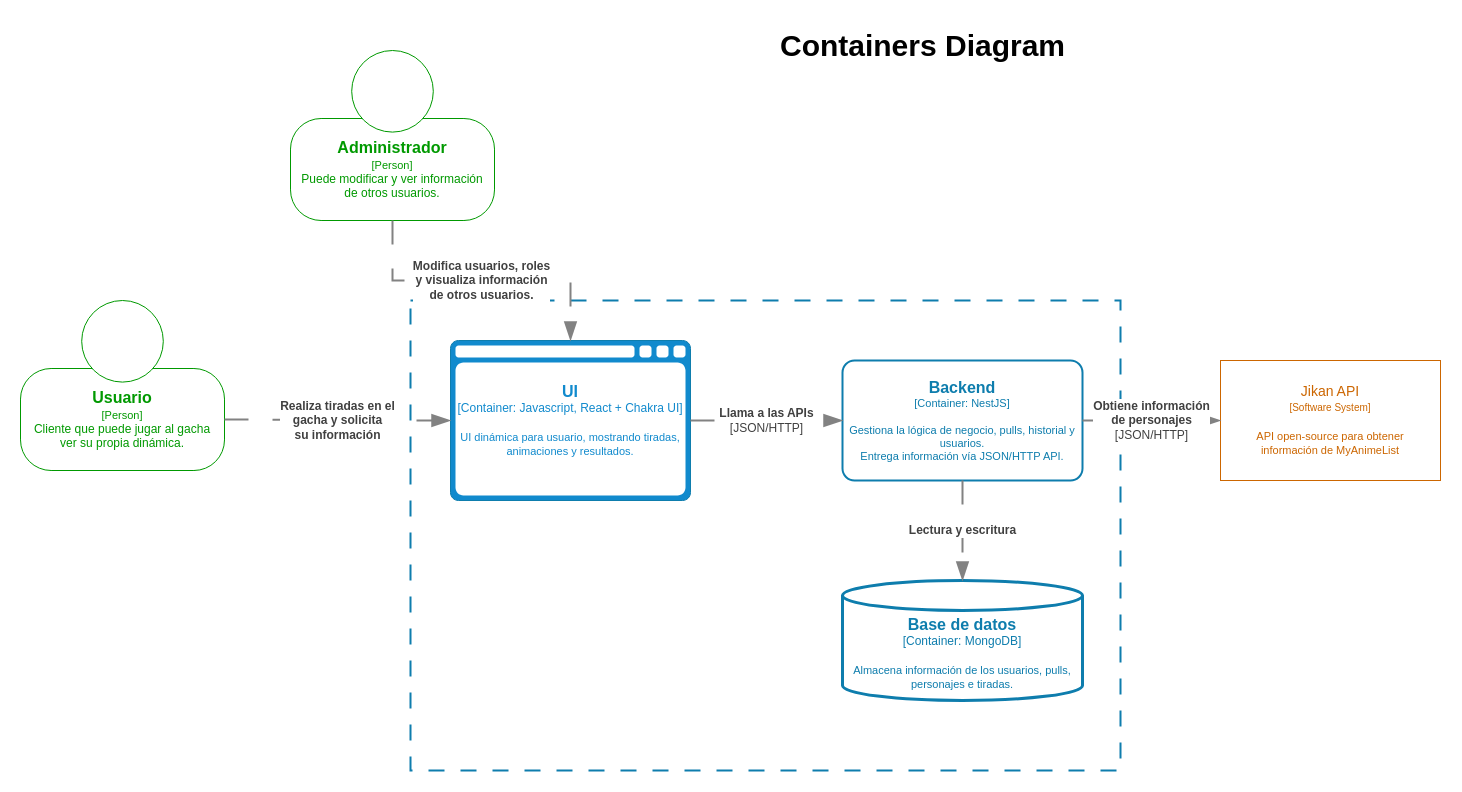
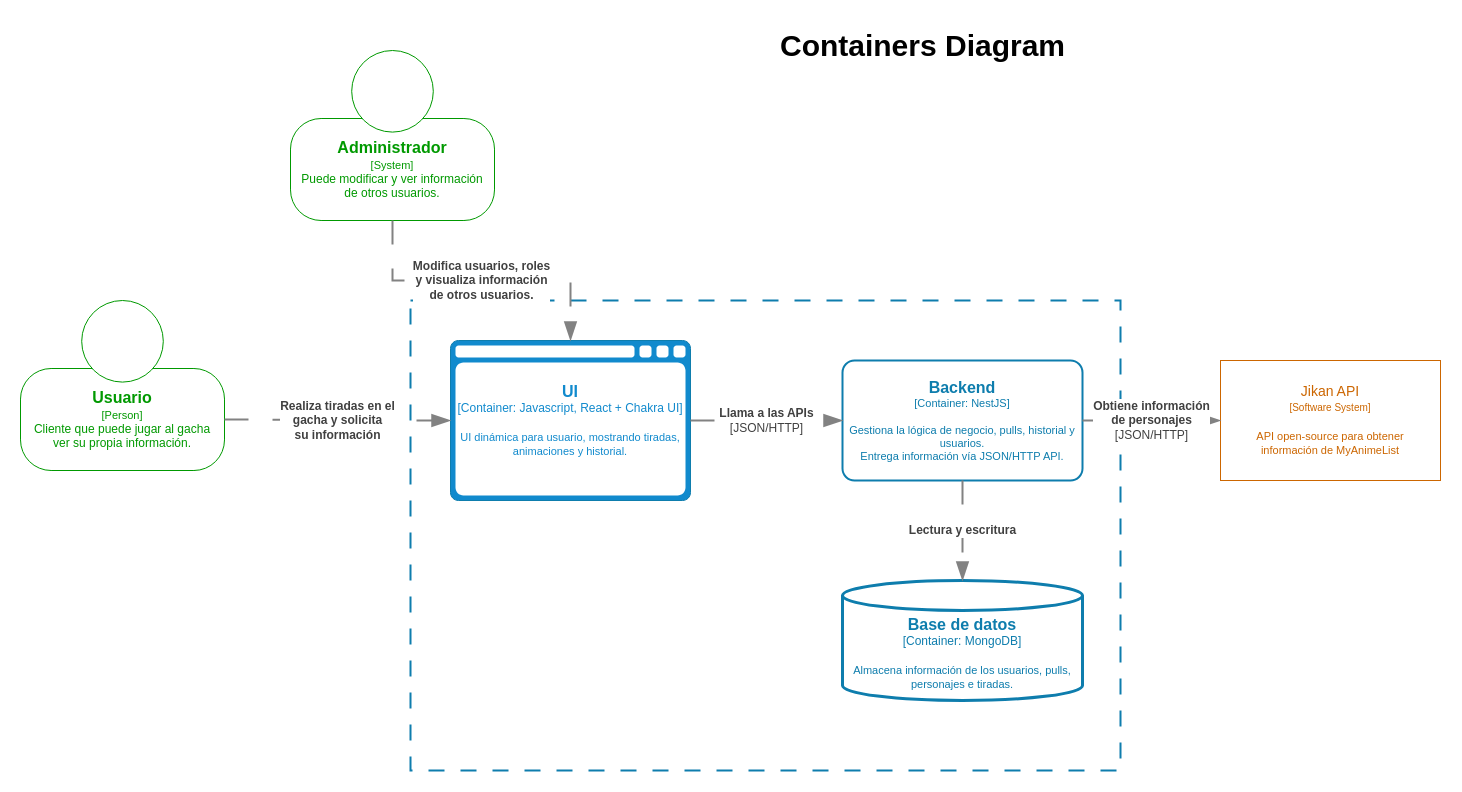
(393, 170) -> (393, 170)
(123, 420) -> (123, 420)
(571, 421) -> (571, 421)
